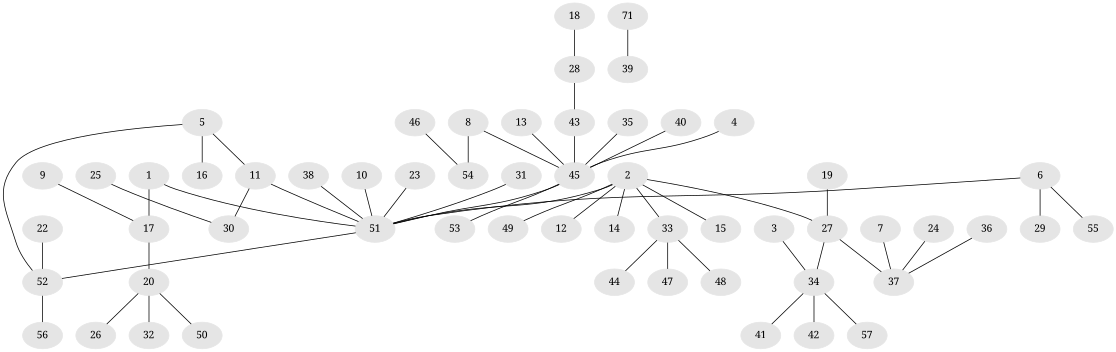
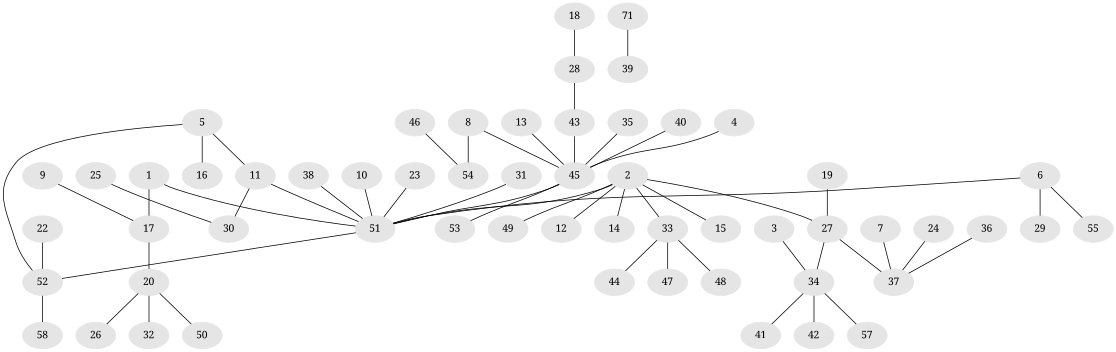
(43, 335) -> (43, 335)
